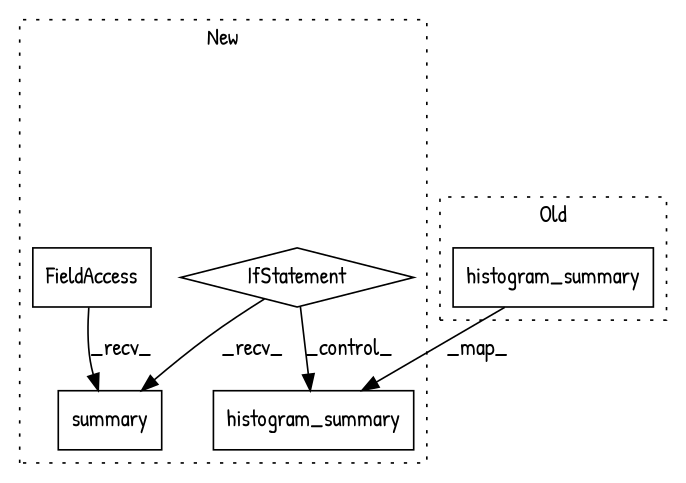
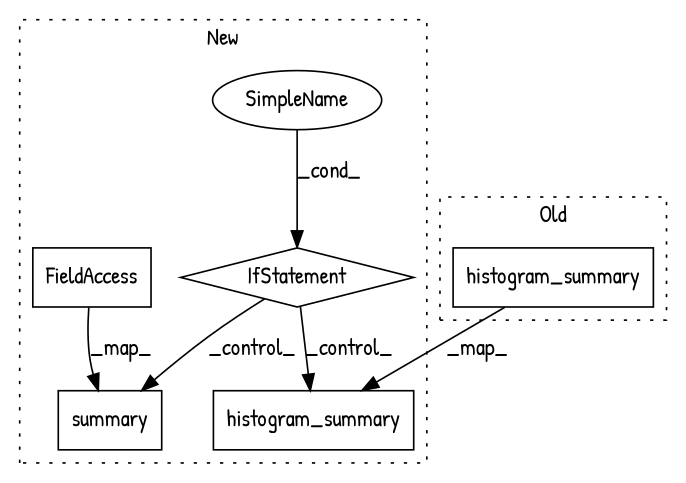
none -> (297, 100)
(121, 349) -> (121, 349)
(253, 349) -> (253, 349)
